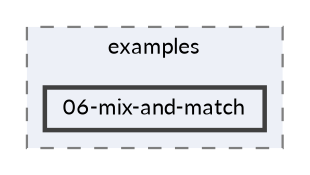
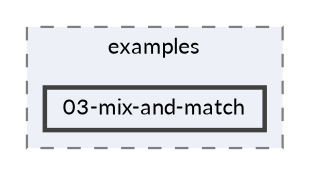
(155, 109) -> (155, 109)
